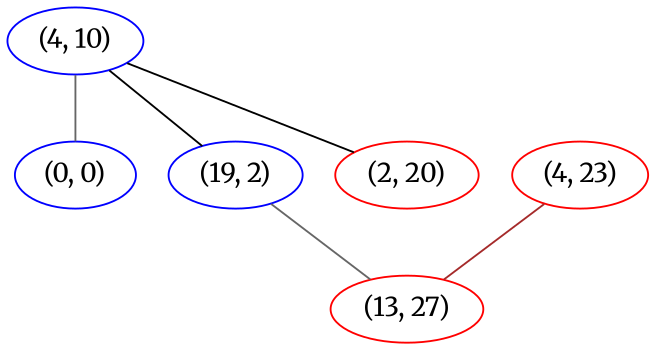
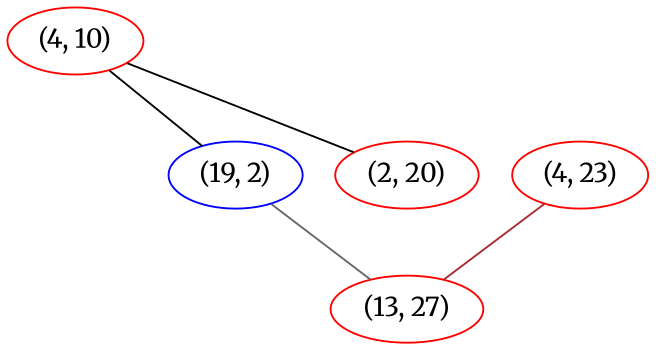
(75, 41) -> (75, 41)
(75, 175) -> none
